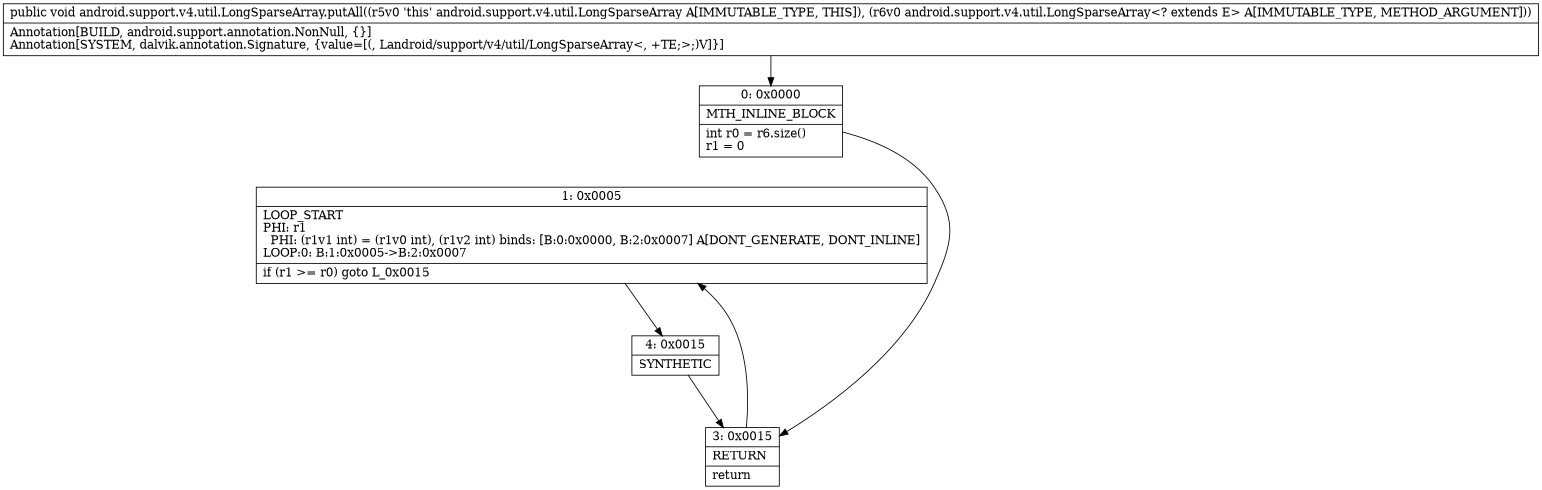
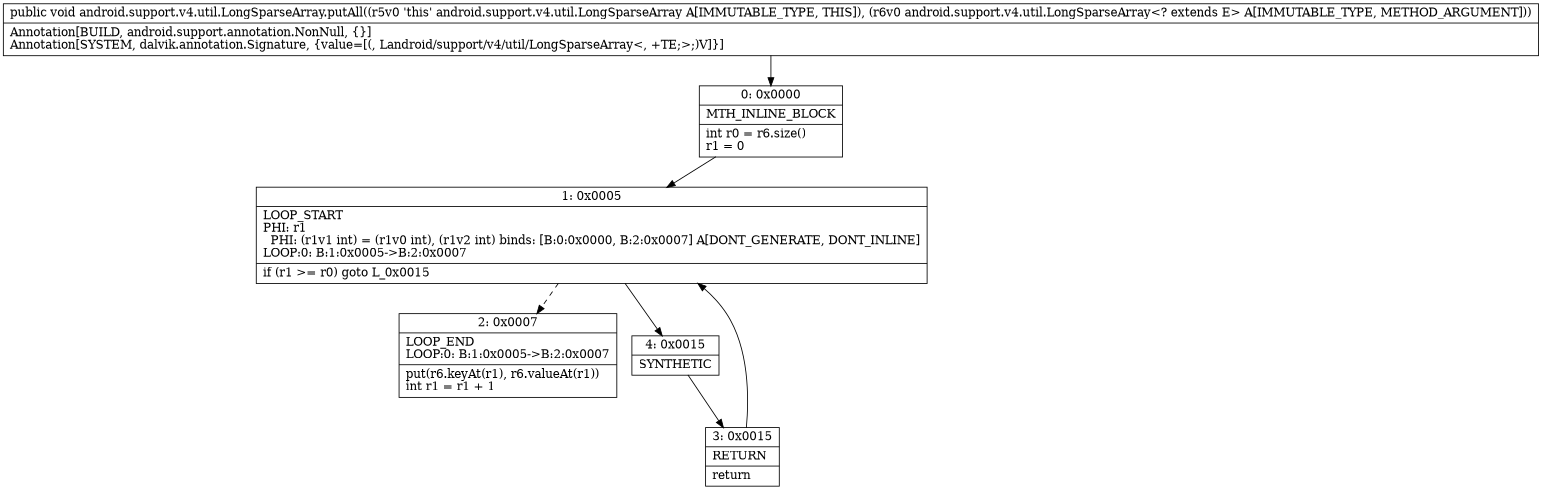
(934, 284) -> (695, 170)
none -> (508, 356)
